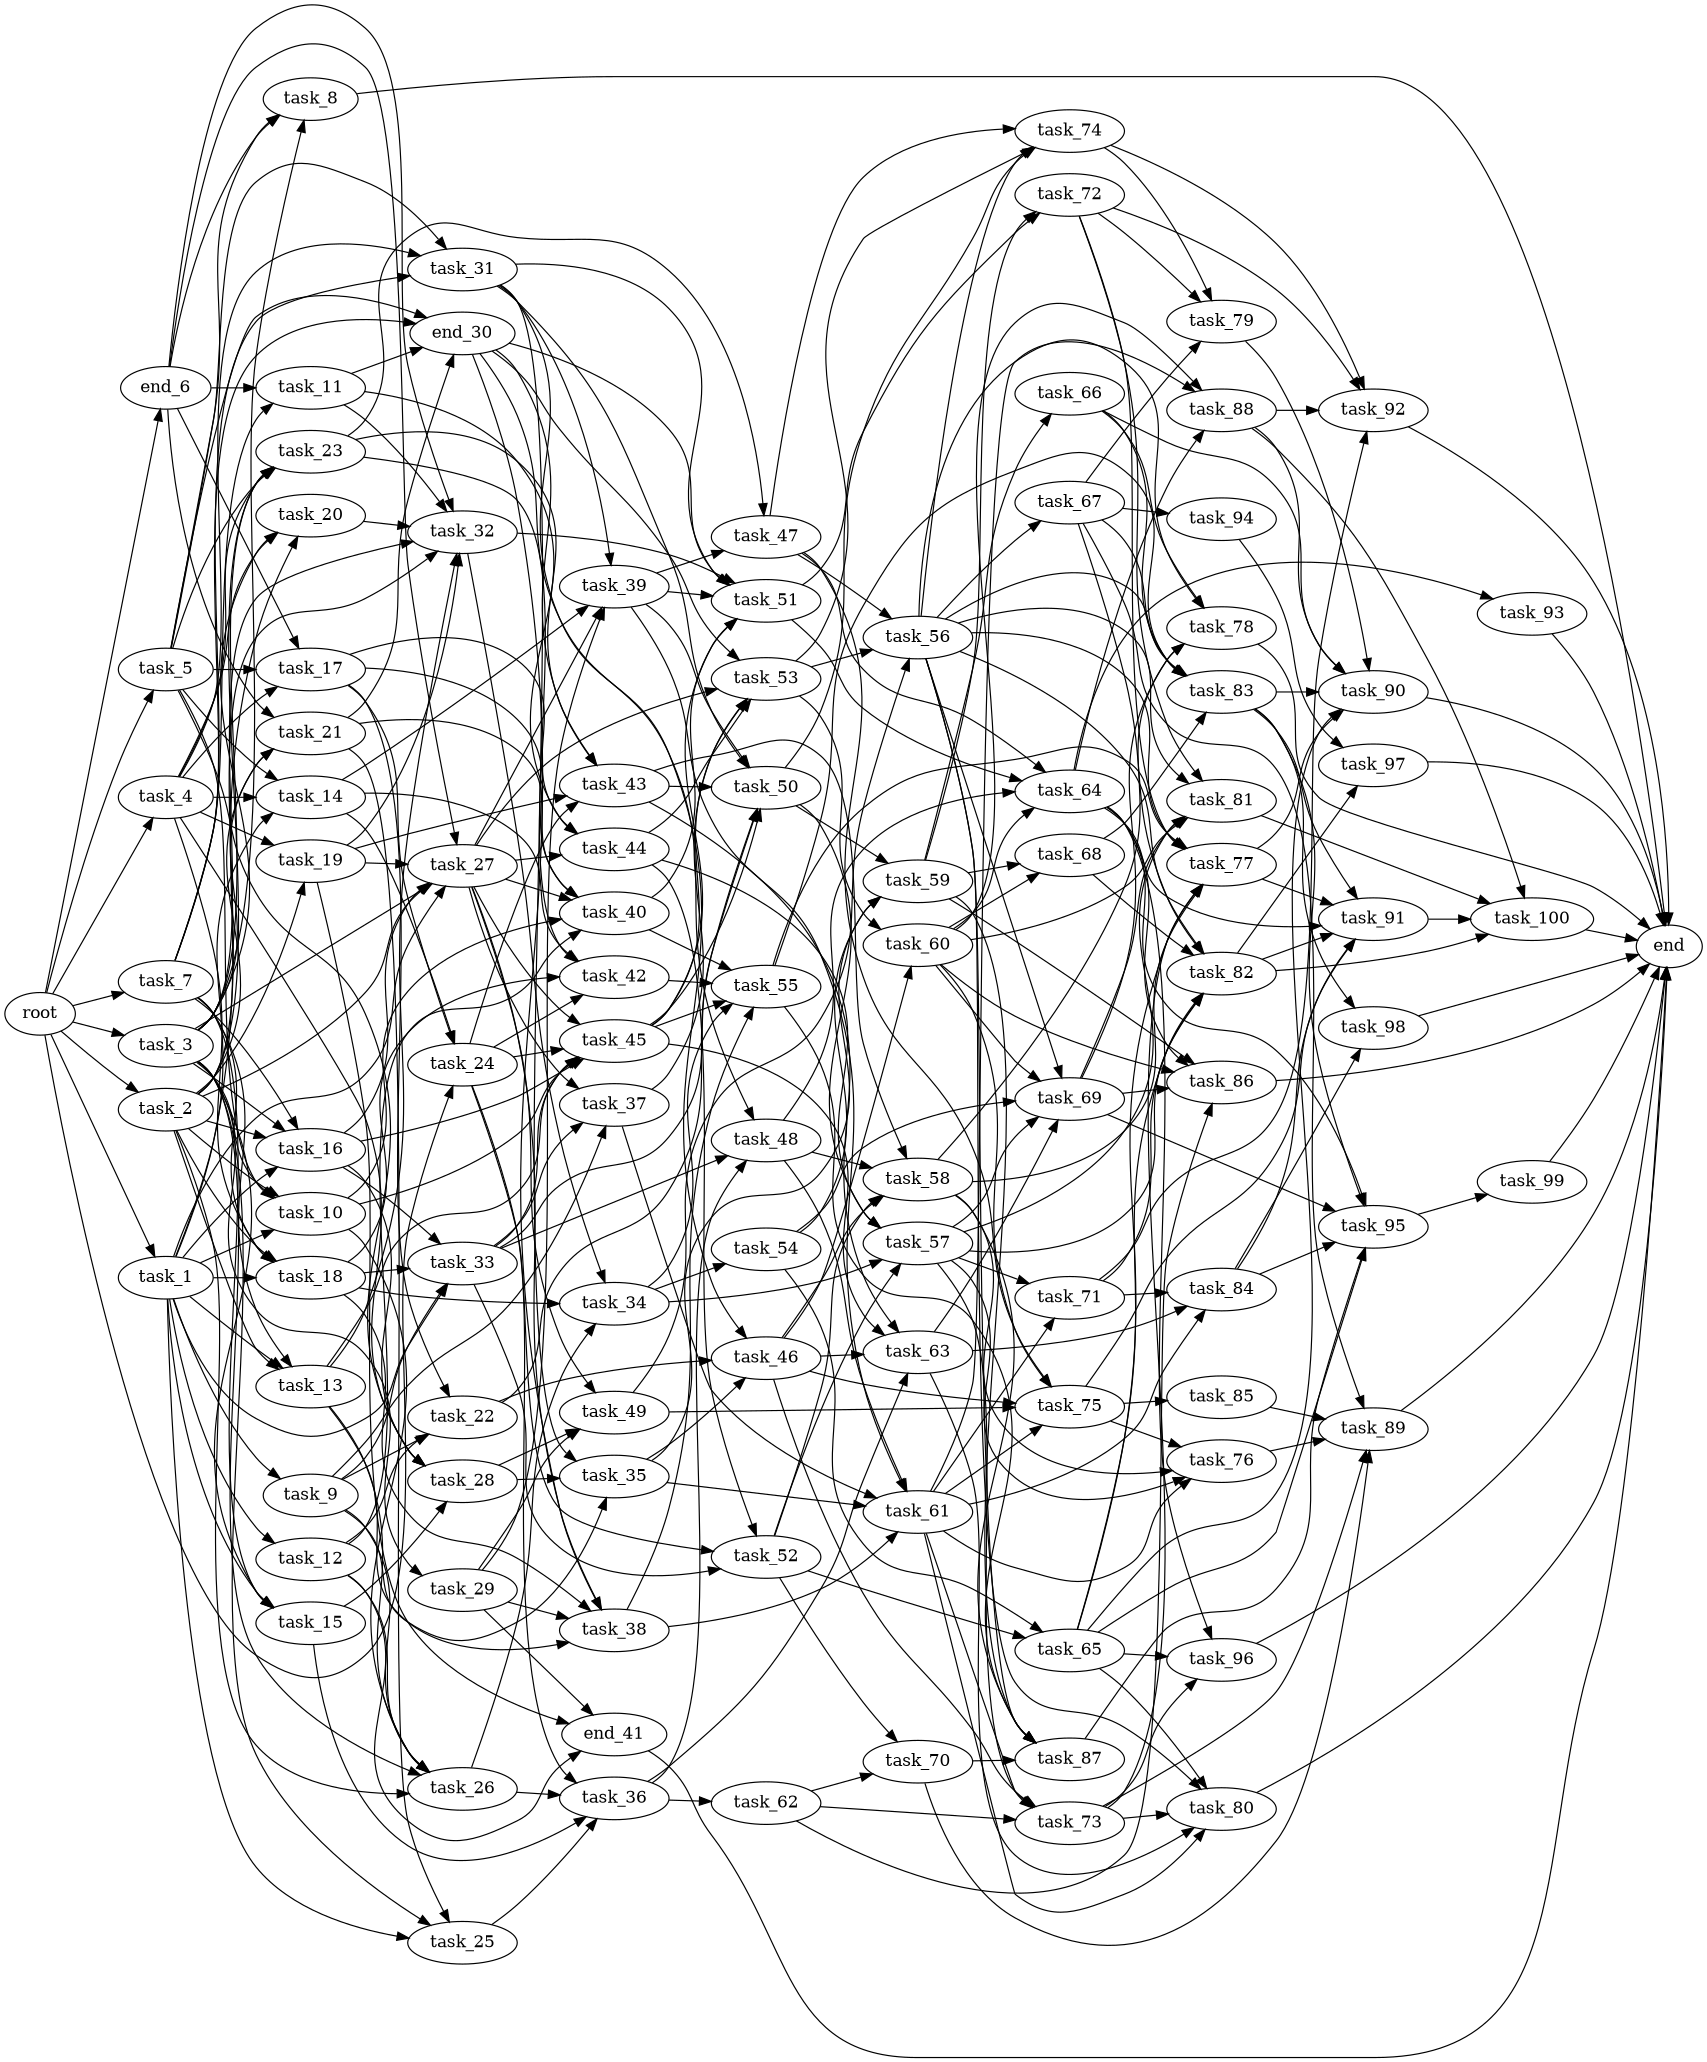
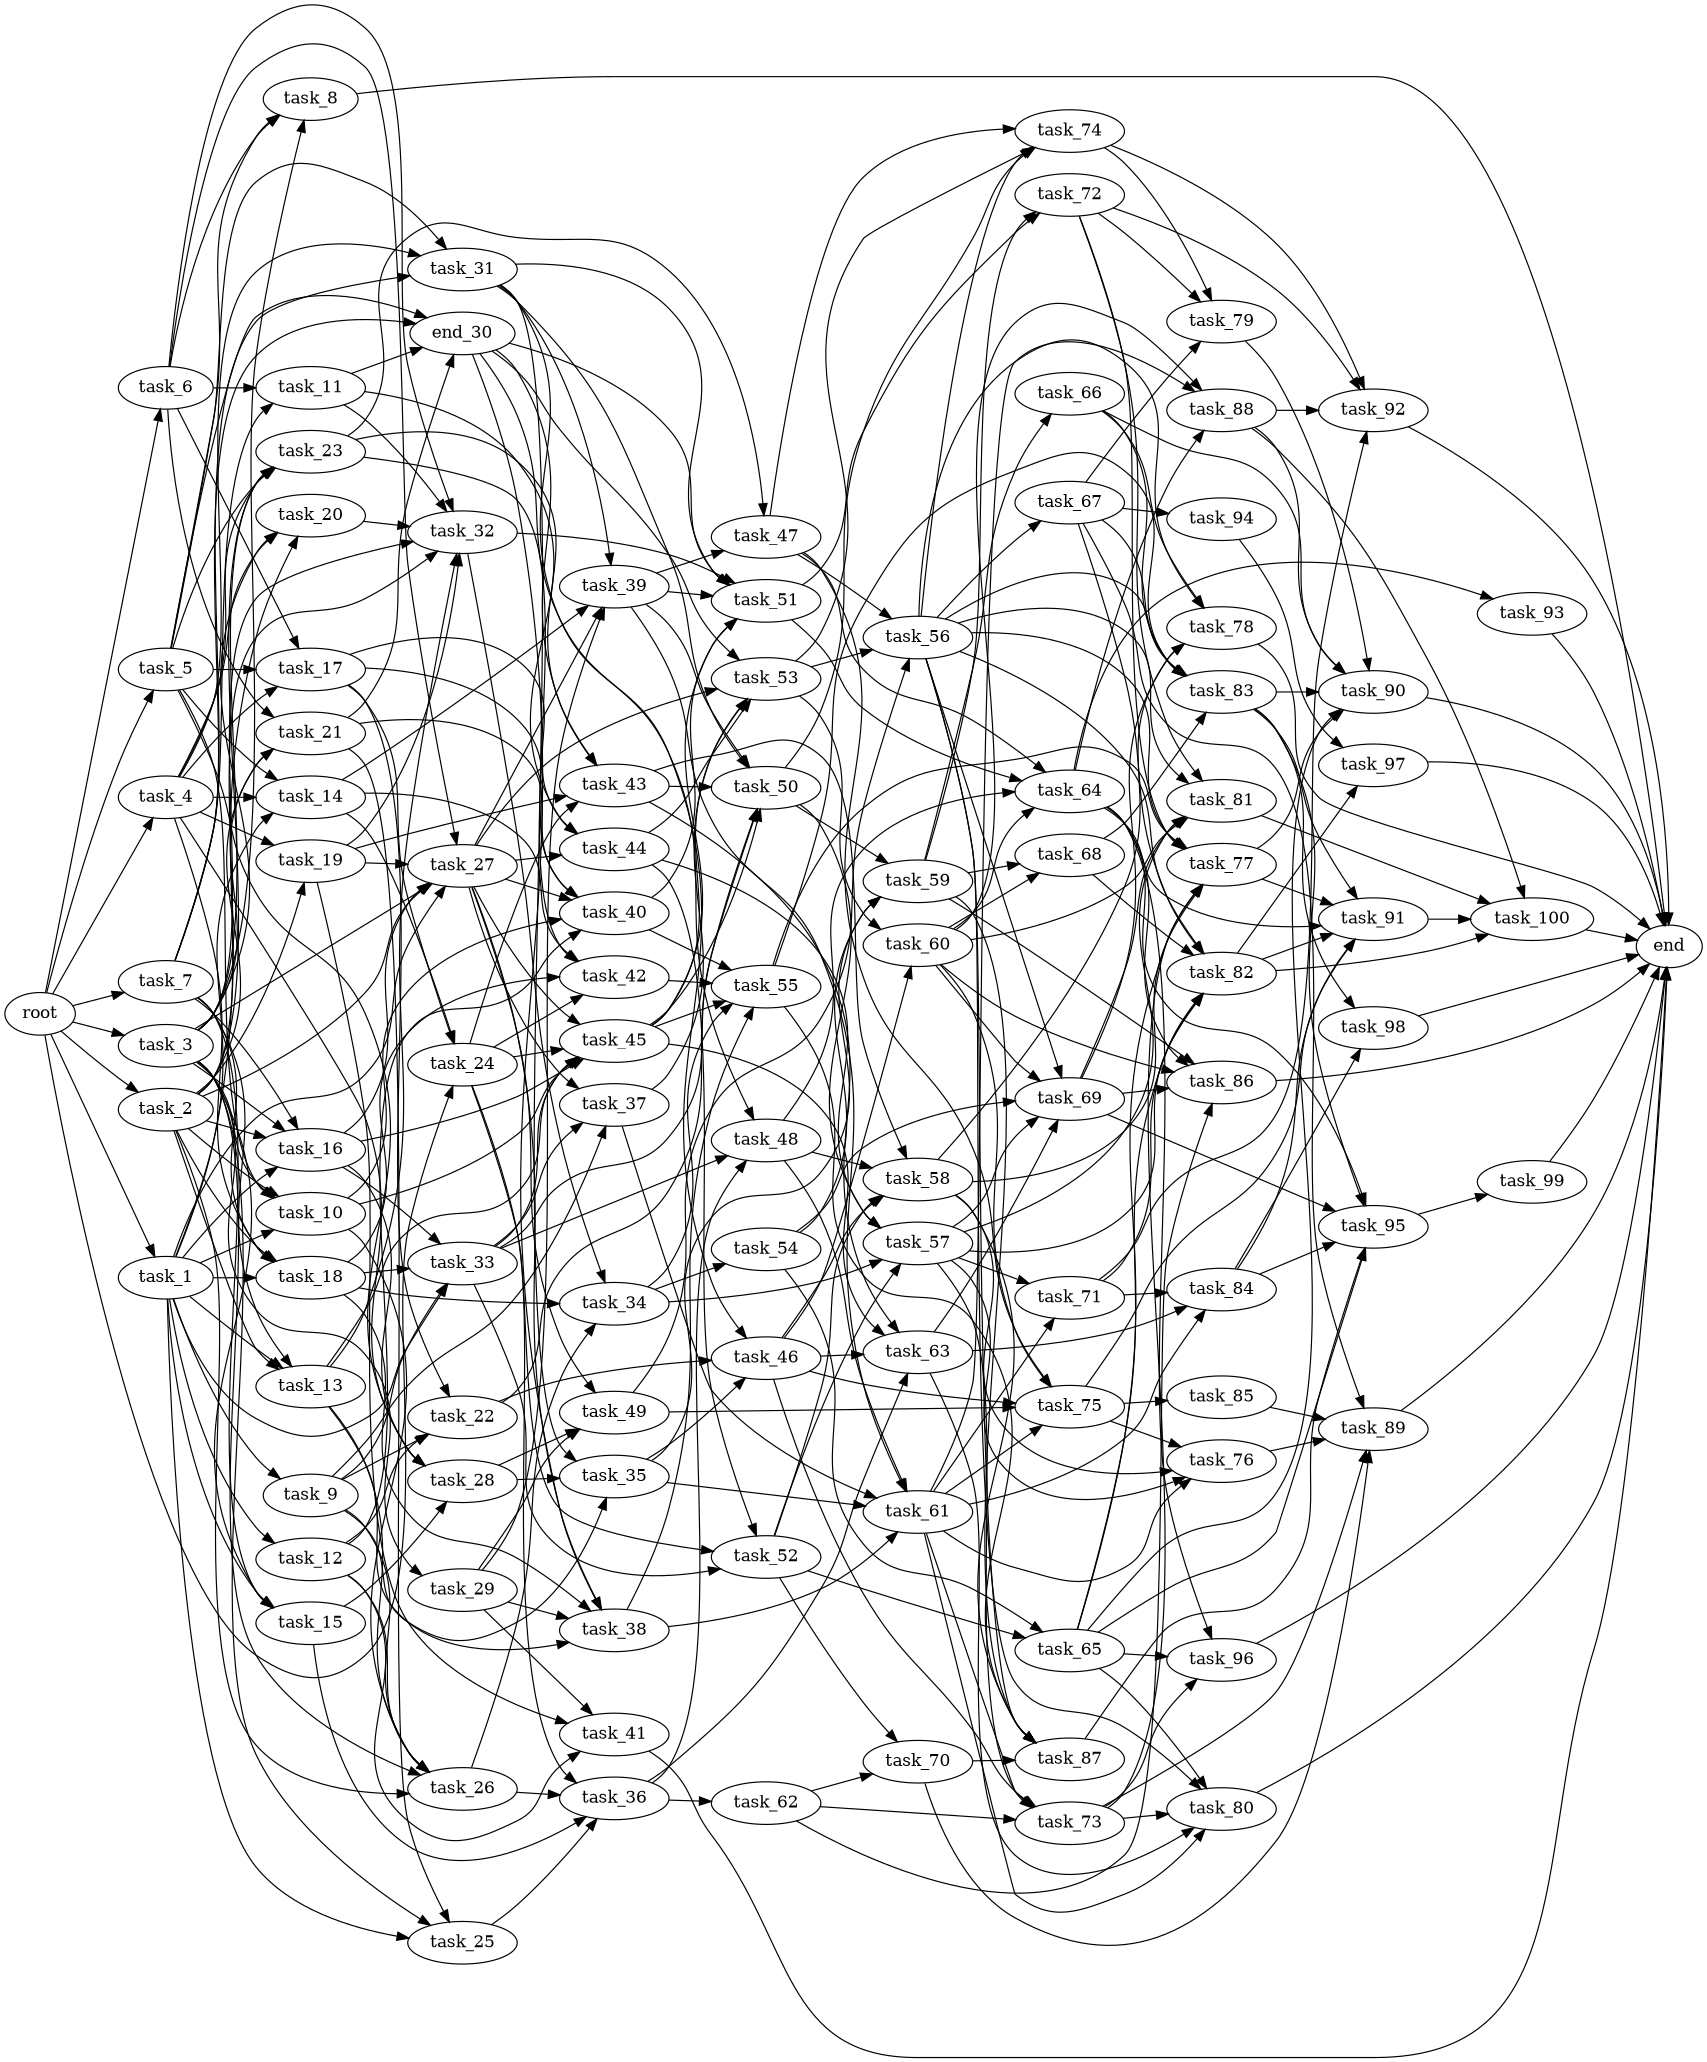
(166, 388) -> (166, 388)
(614, 1735) -> (614, 1735)
